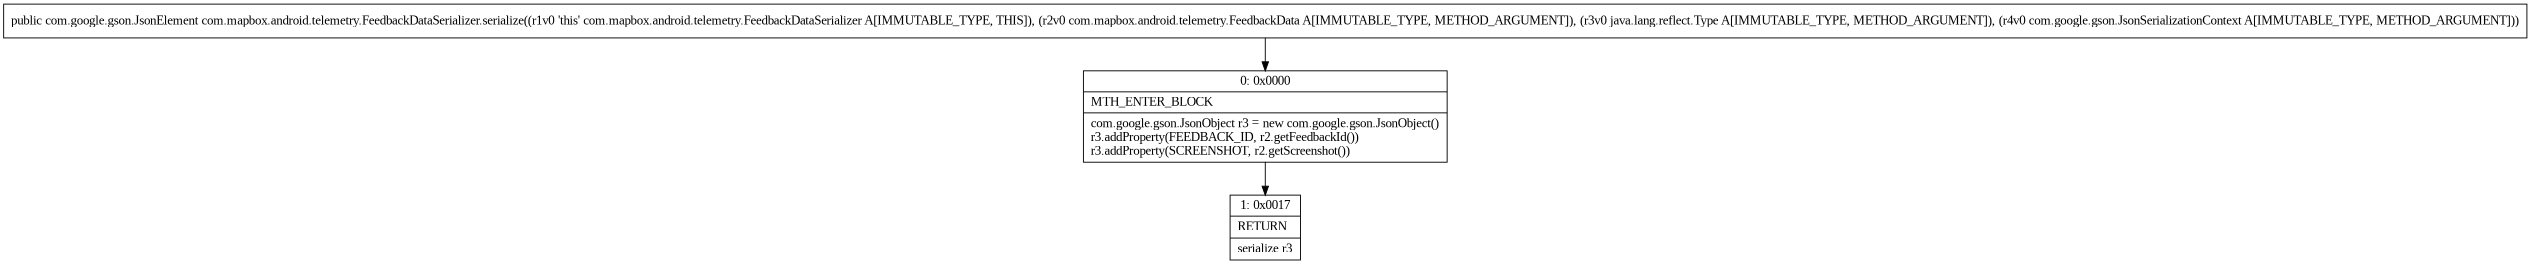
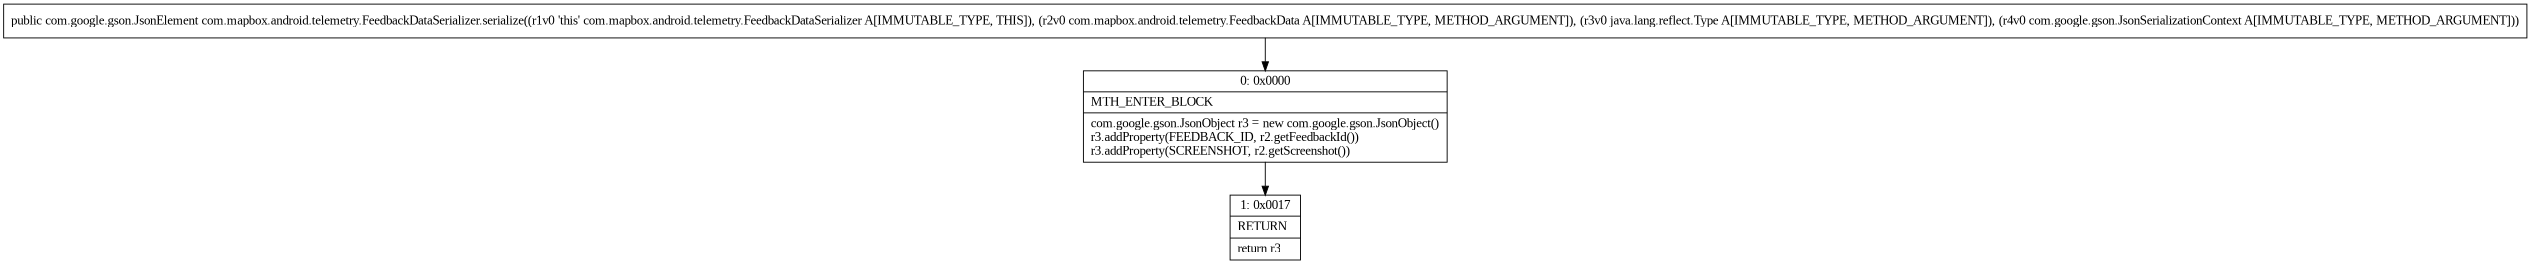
(1265, 249) -> (1259, 249)
